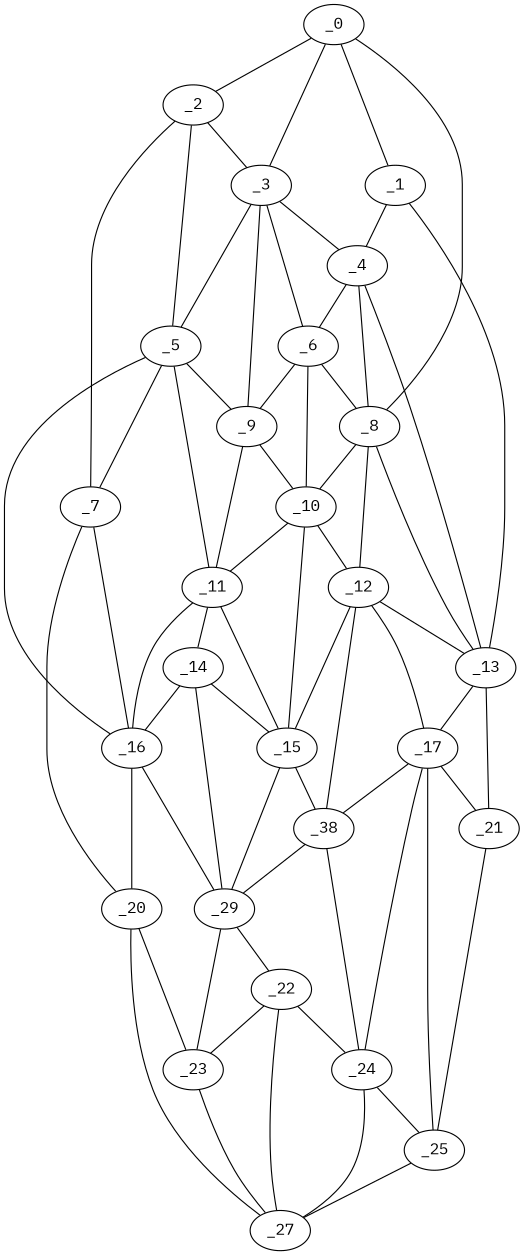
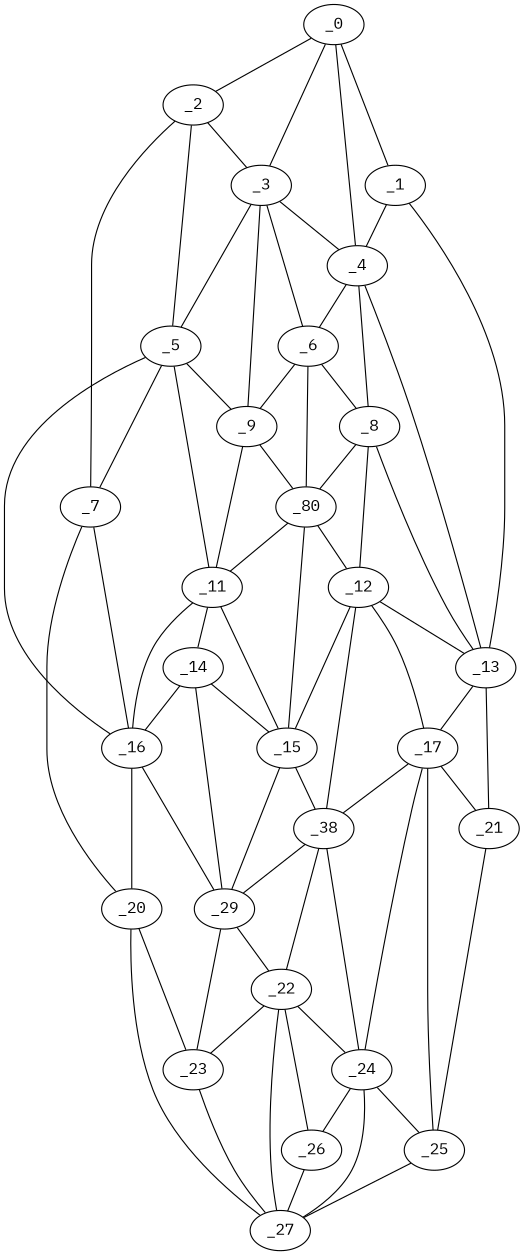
(462, 215) -> (346, 145)
(306, 507) -> (306, 507)
none -> (303, 909)
none -> (312, 1150)
